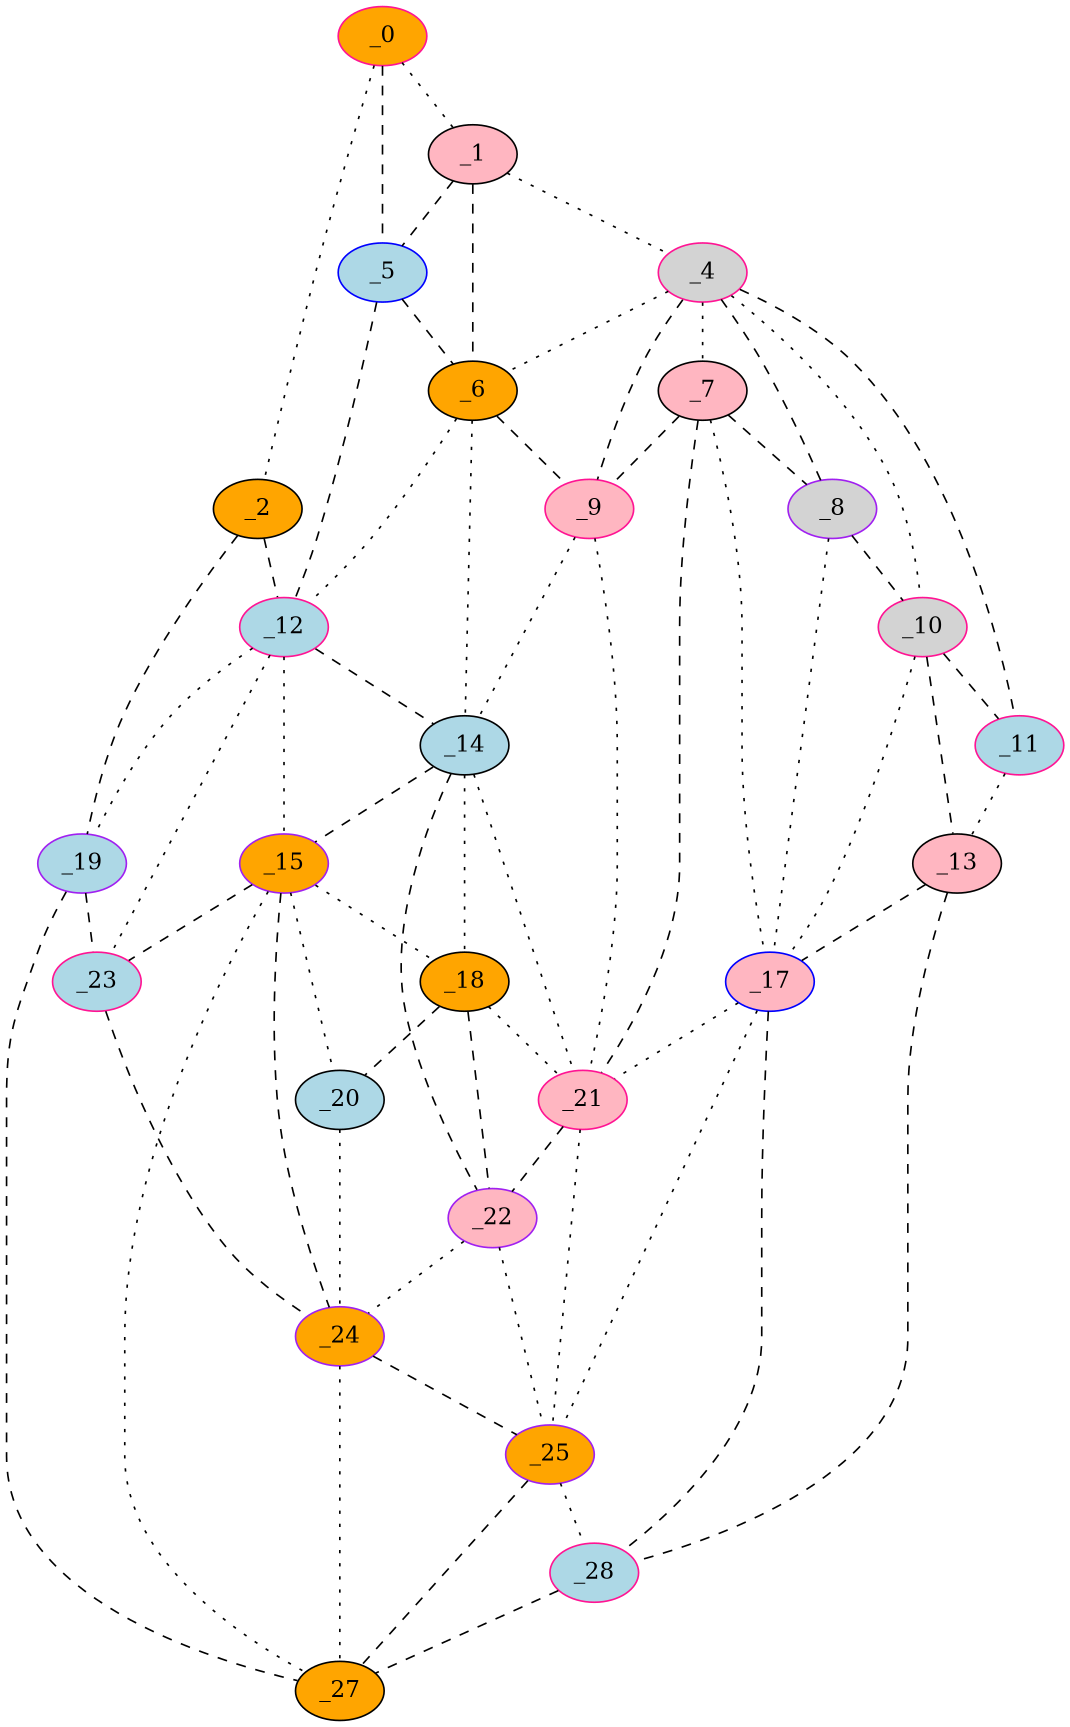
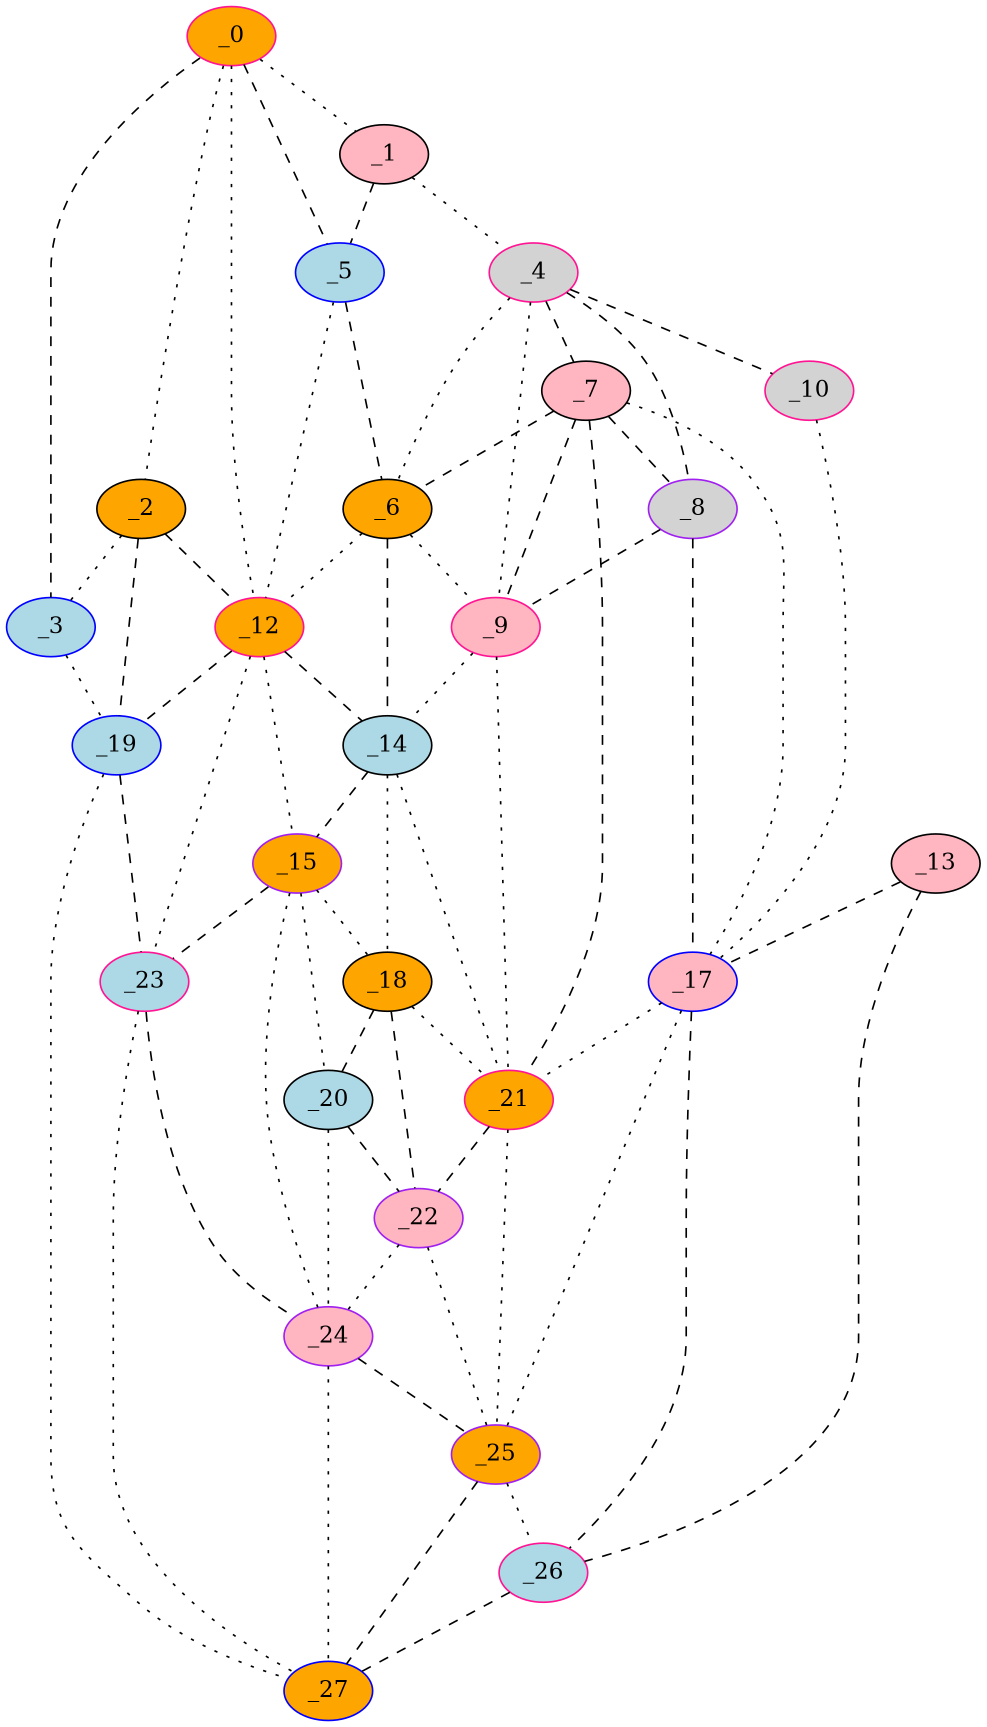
(473, 272) -> (487, 450)
none -> (231, 332)
(703, 332) -> (560, 332)
(632, 386) -> (515, 450)
(860, 426) -> (671, 332)
(531, 450) -> (442, 568)
(341, 452) -> (300, 450)
(469, 568) -> (387, 627)
(877, 568) -> (591, 570)
none -> (51, 627)
(284, 627) -> (259, 627)
(159, 729) -> (188, 686)
(801, 745) -> (693, 745)
(940, 745) -> none
(1019, 745) -> none
(82, 864) -> (117, 745)
(402, 985) -> (373, 1159)
(583, 1100) -> (509, 1100)
(278, 1104) -> (267, 1103)
(127, 1307) -> (113, 1380)
(340, 1336) -> (328, 1336)
(7, 1365) -> (51, 1285)
(594, 1573) -> (543, 1573)
(340, 1691) -> (328, 1691)
